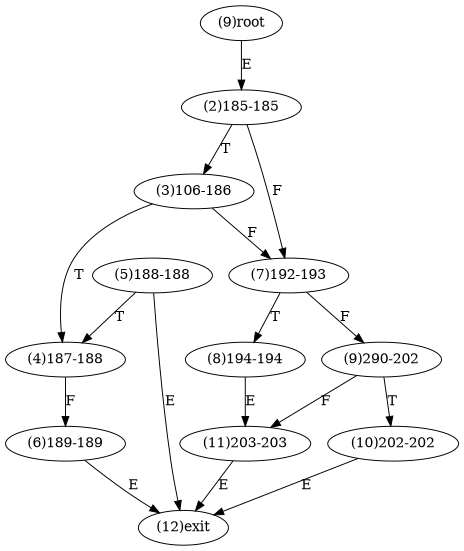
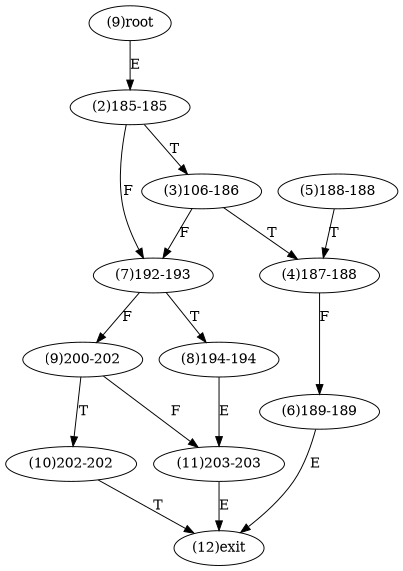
(382, 360) -> (83, 360)
(163, 397) -> none
(307, 486) -> (158, 506)
